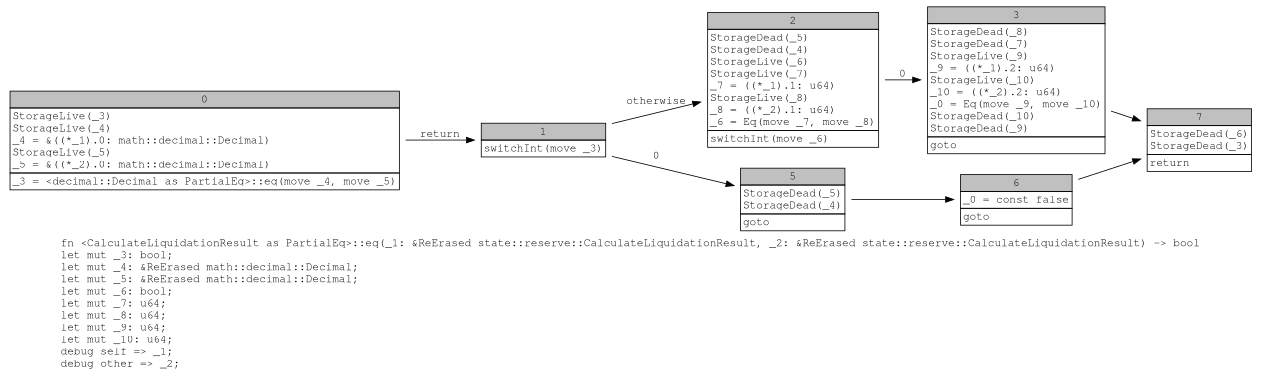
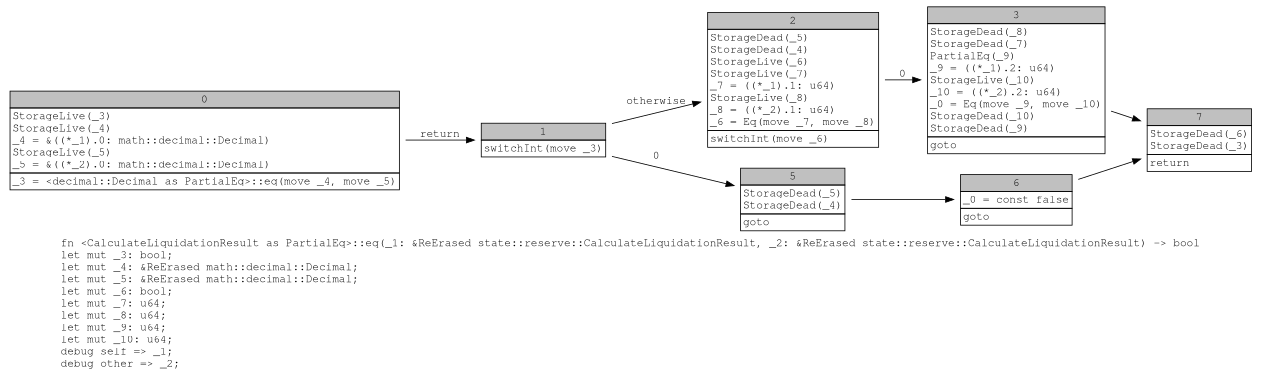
(980, 56) -> (973, 56)
